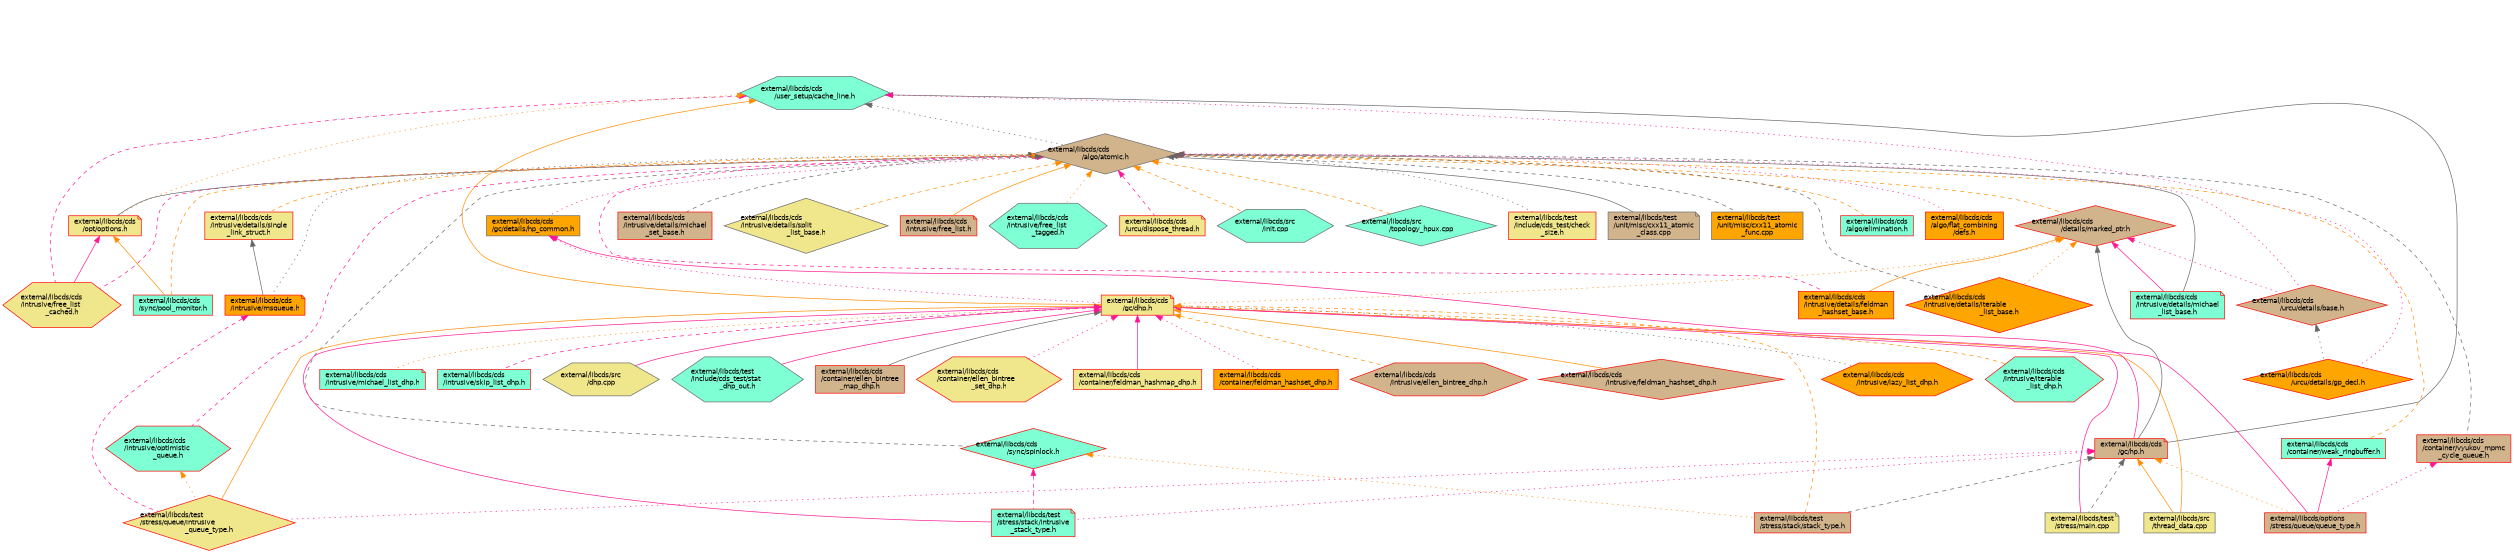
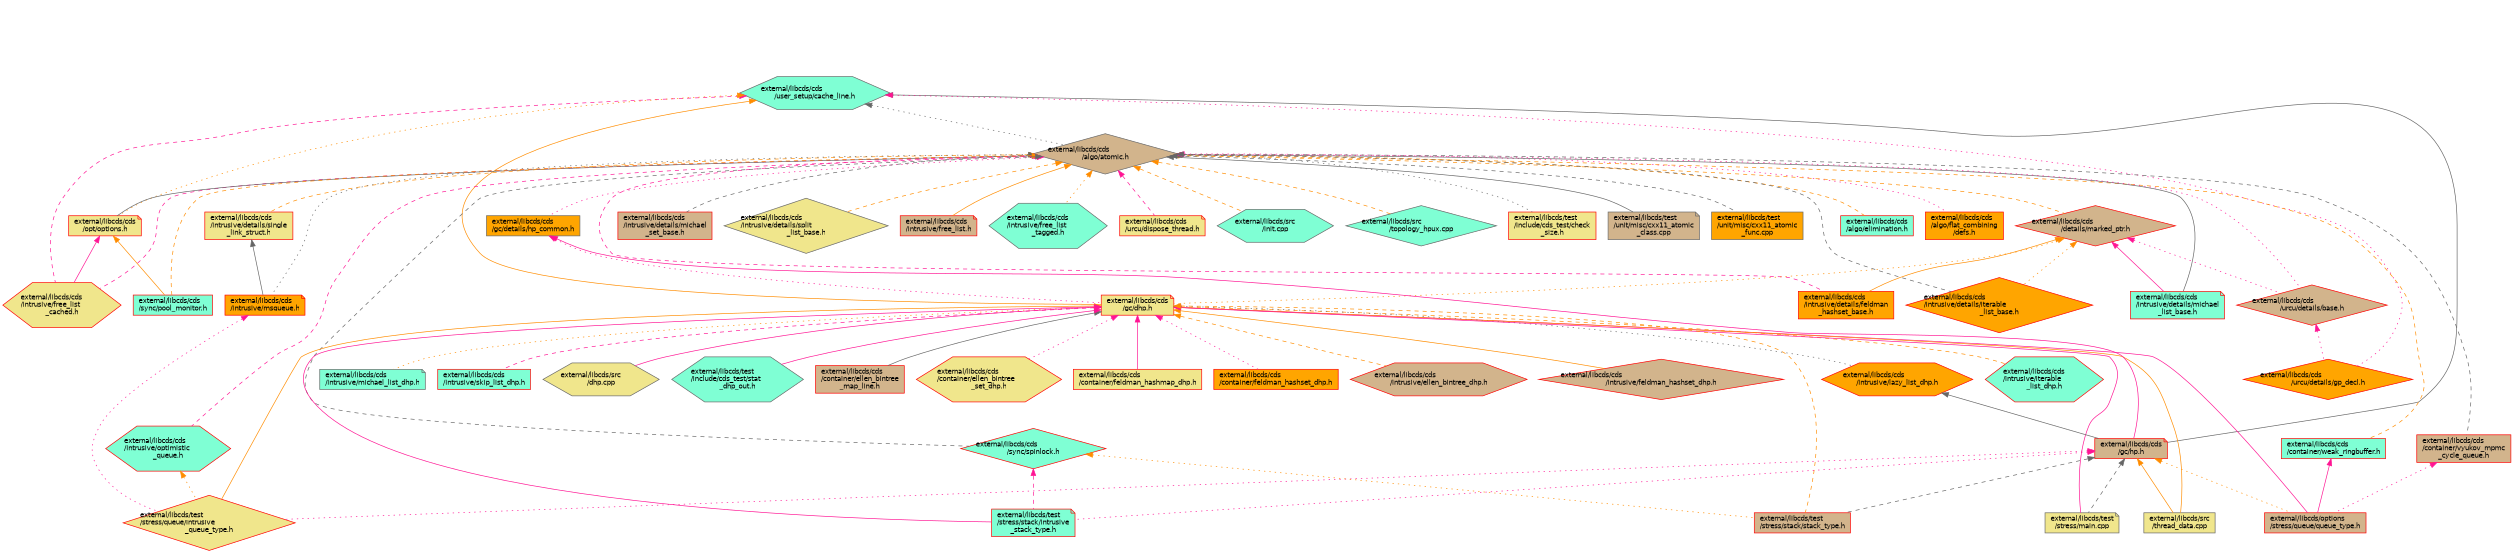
(2142, 345) -> (2023, 417)
(2321, 346) -> (2321, 346)
(373, 379) -> (373, 379)
(860, 379) -> (860, 379)
(119, 404) -> (119, 404)
